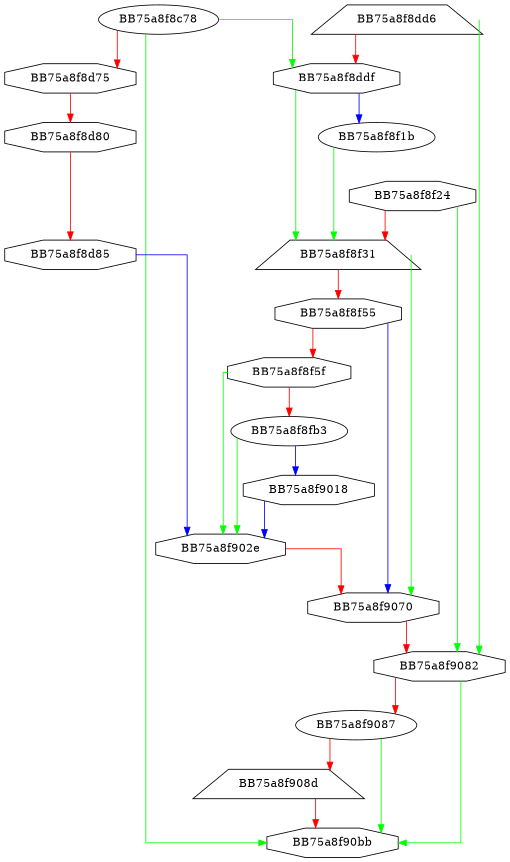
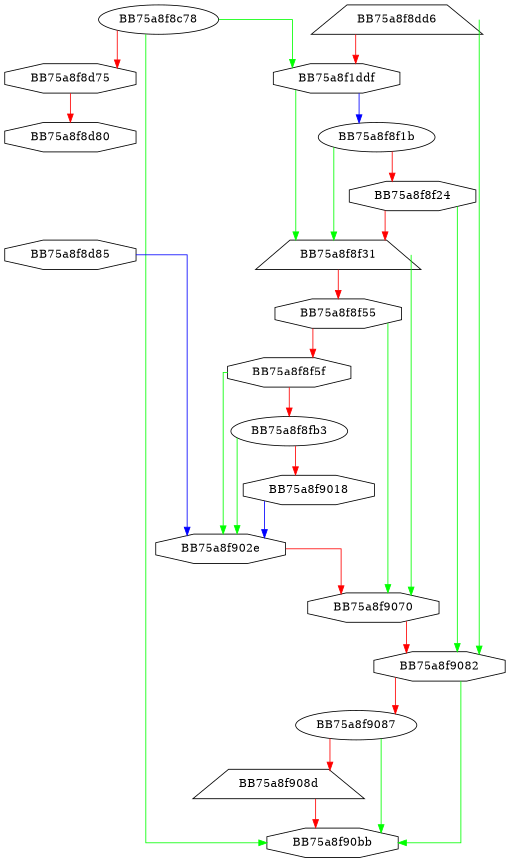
(337, 78) -> (337, 78)
none -> (392, 162)
(70, 192) -> none
(388, 454) -> (388, 454)
(296, 456) -> (296, 456)
